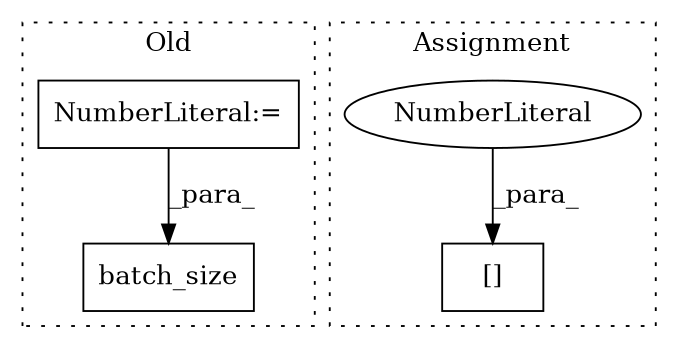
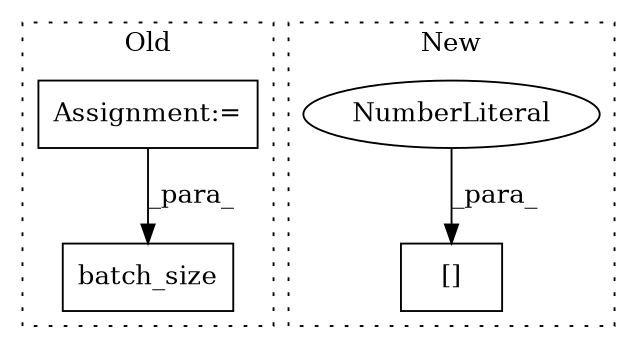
(493, 44) -> (452, 44)
(169, 114) -> (148, 114)
